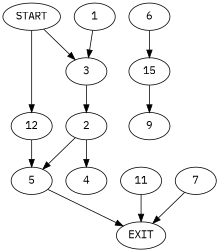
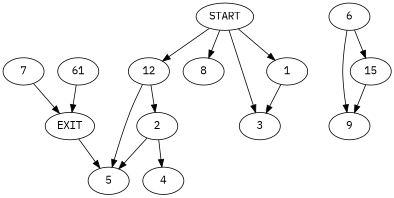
none -> (254, 42)
none -> (343, 68)
none -> (204, 71)
(86, 95) -> (152, 95)
(141, 181) -> (78, 71)
(82, 206) -> (87, 150)
